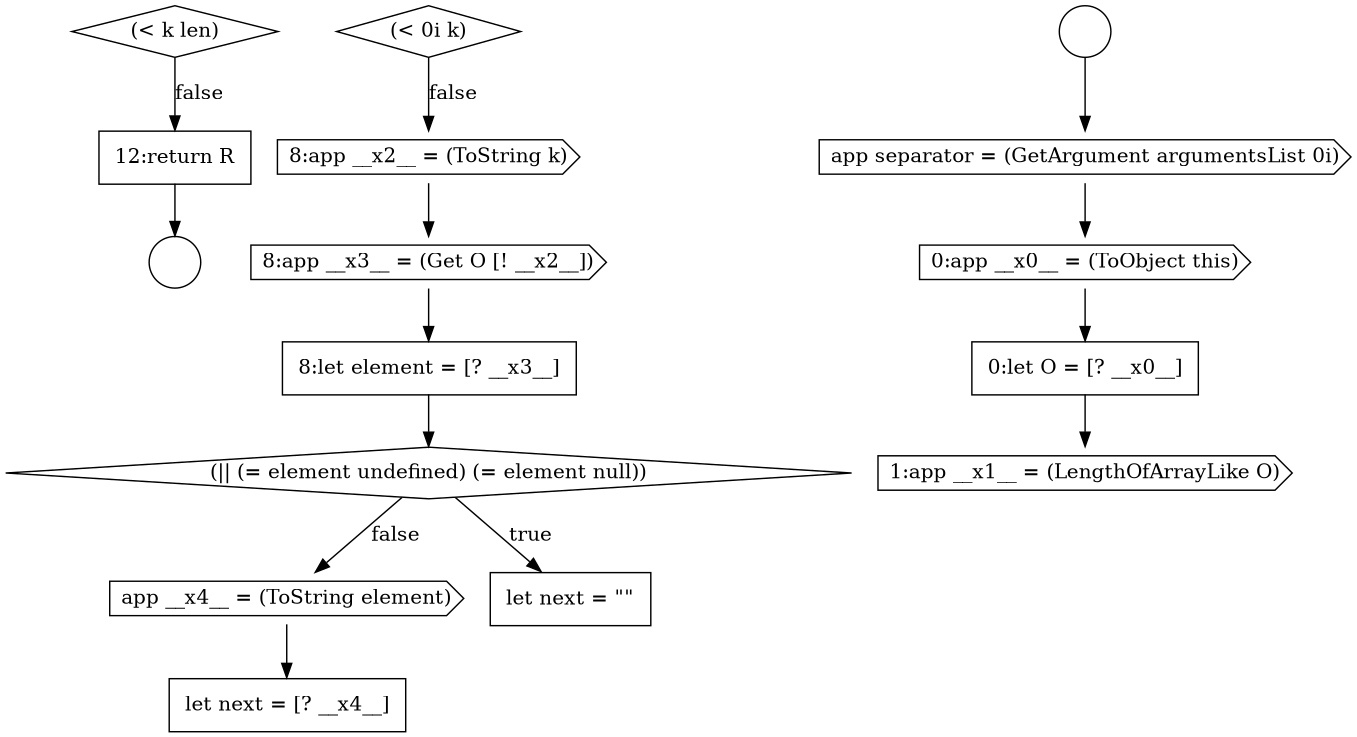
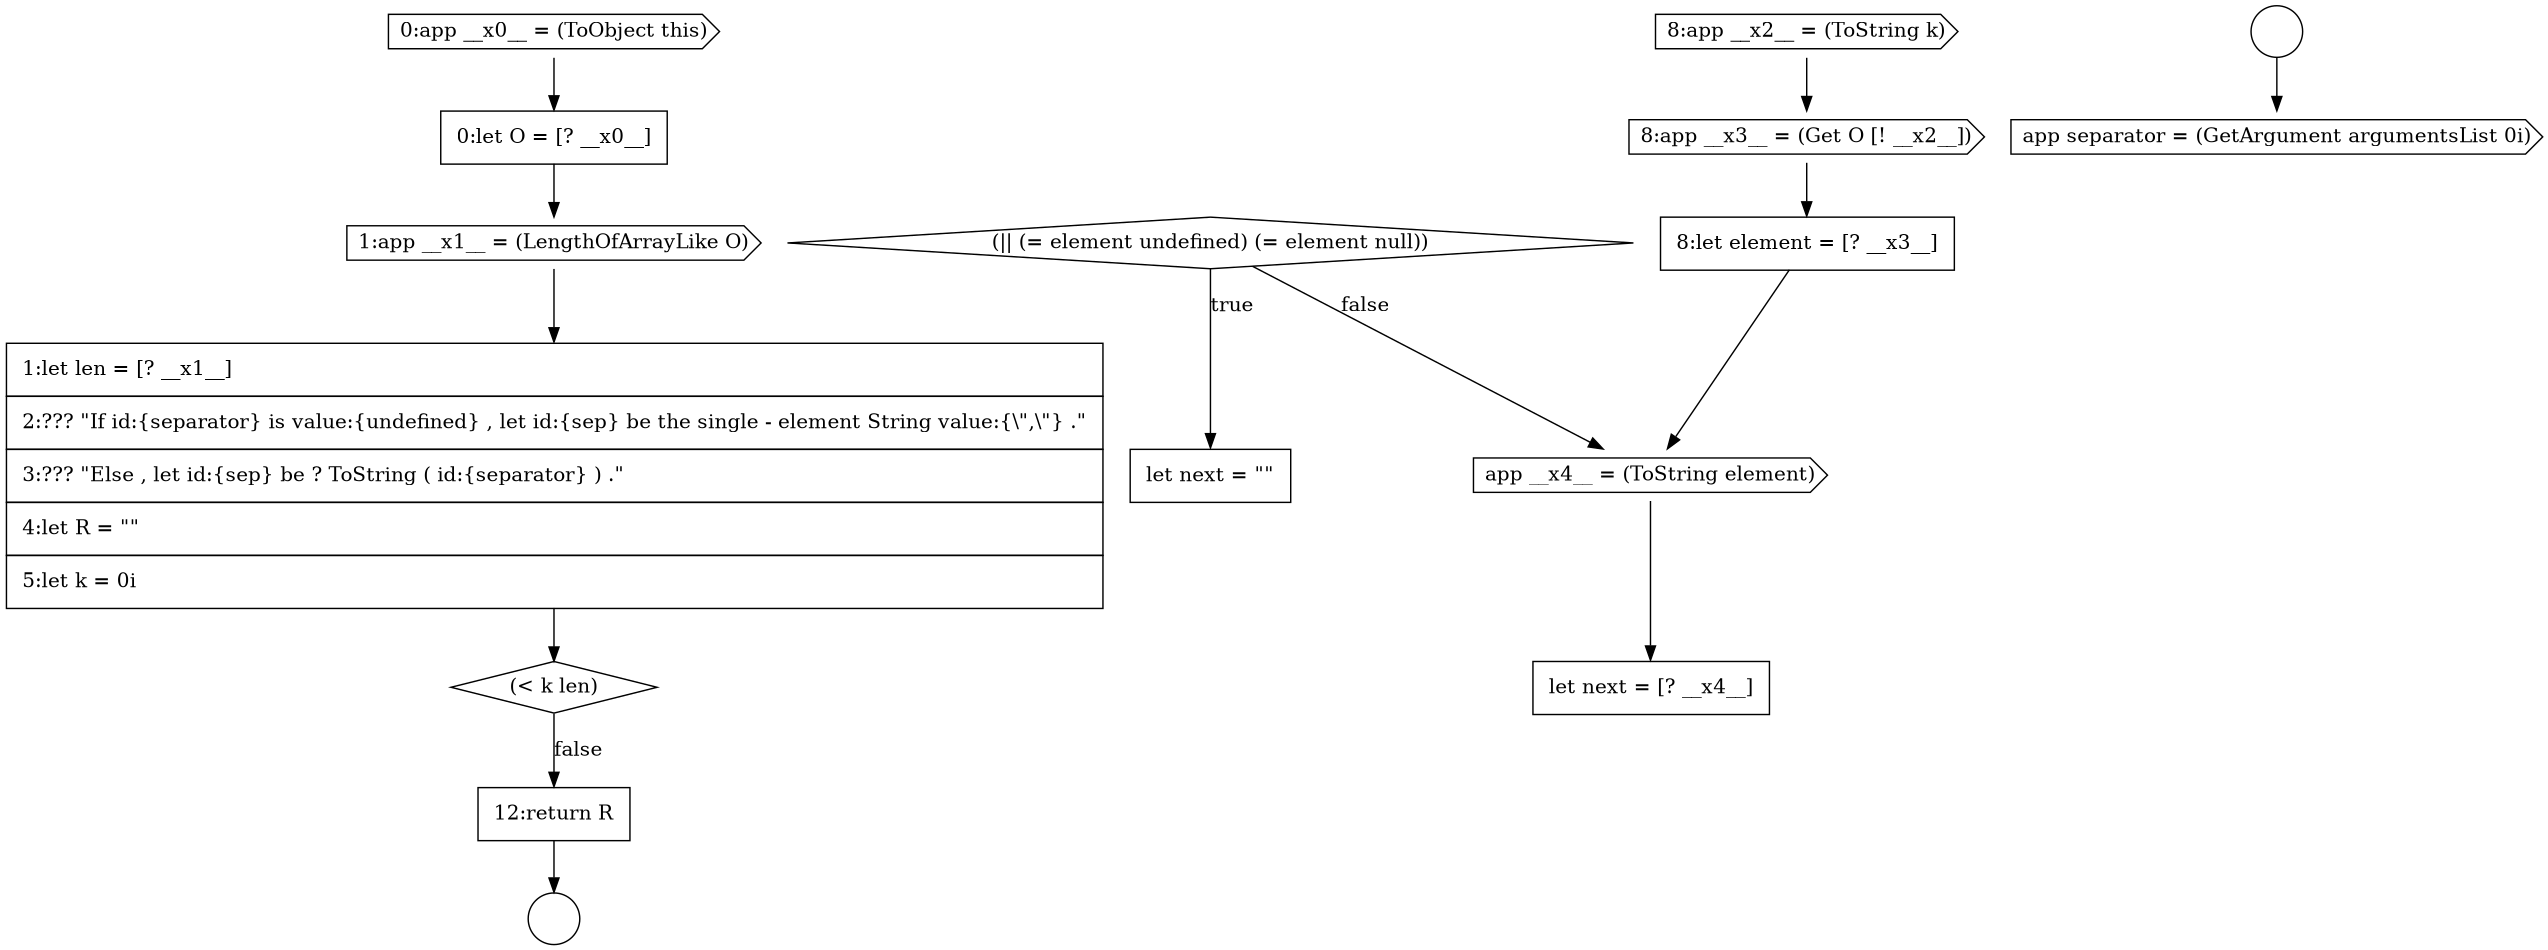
(429, 32) -> none
(1085, 202) -> none
(429, 413) -> (1733, 353)
none -> (554, 475)
